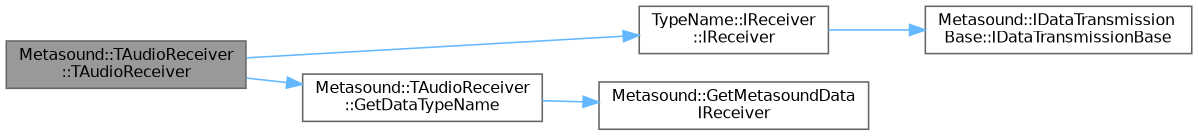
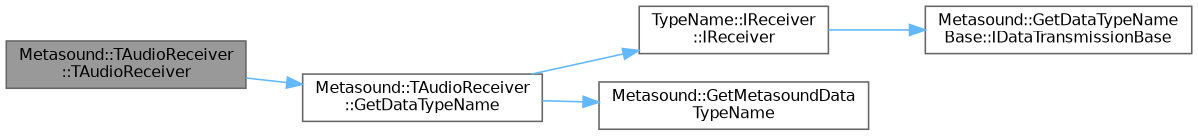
(1059, 30) -> (1059, 30)
(435, 47) -> (577, 64)
(734, 106) -> (734, 106)
